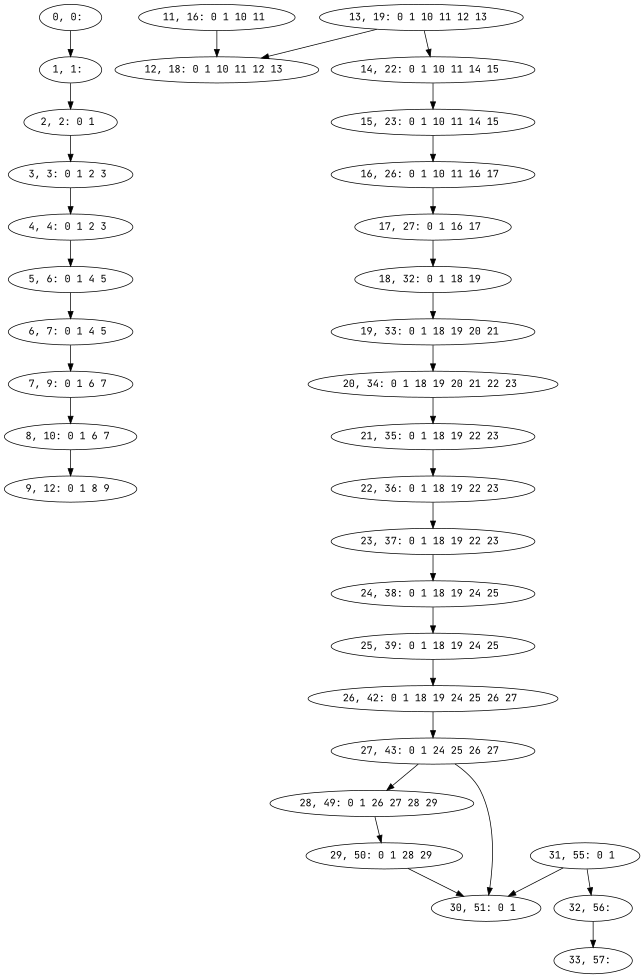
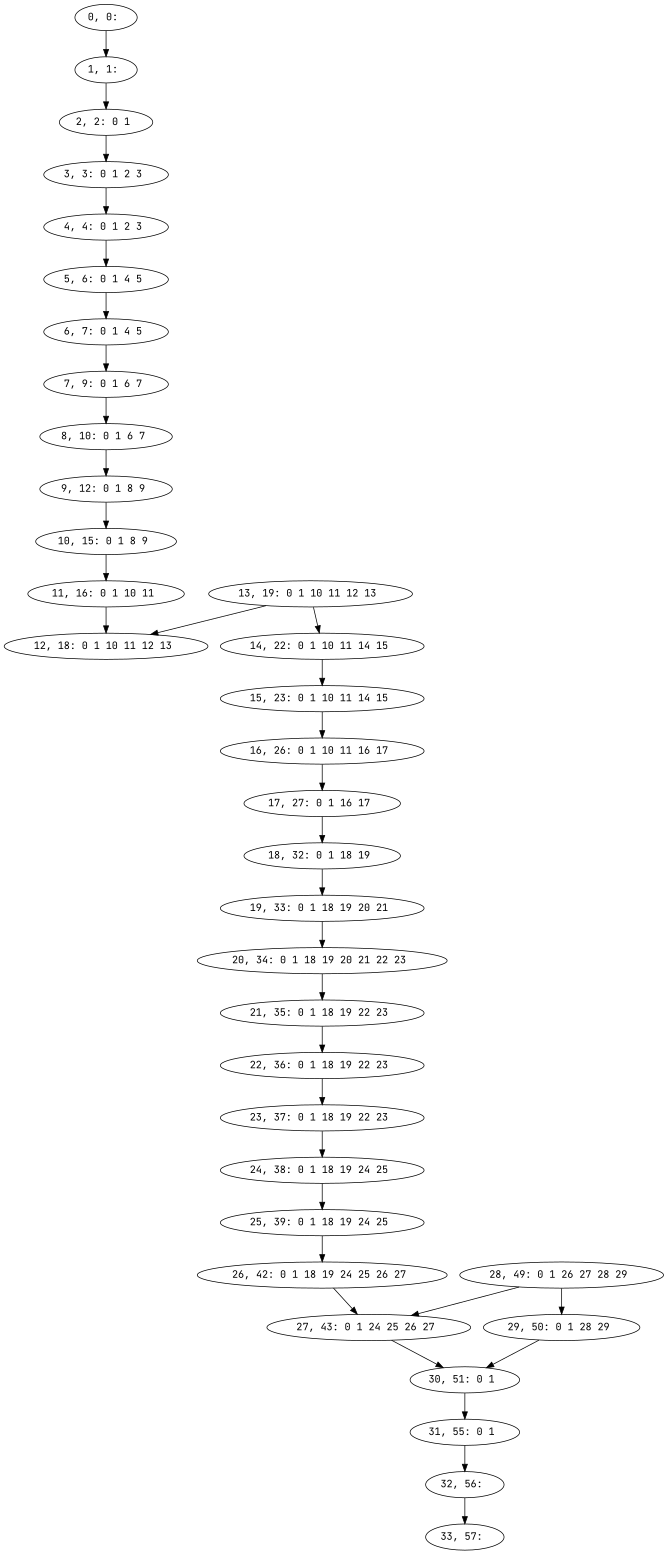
none -> (106, 541)
(405, 775) -> (469, 1300)
(539, 880) -> (465, 1402)
